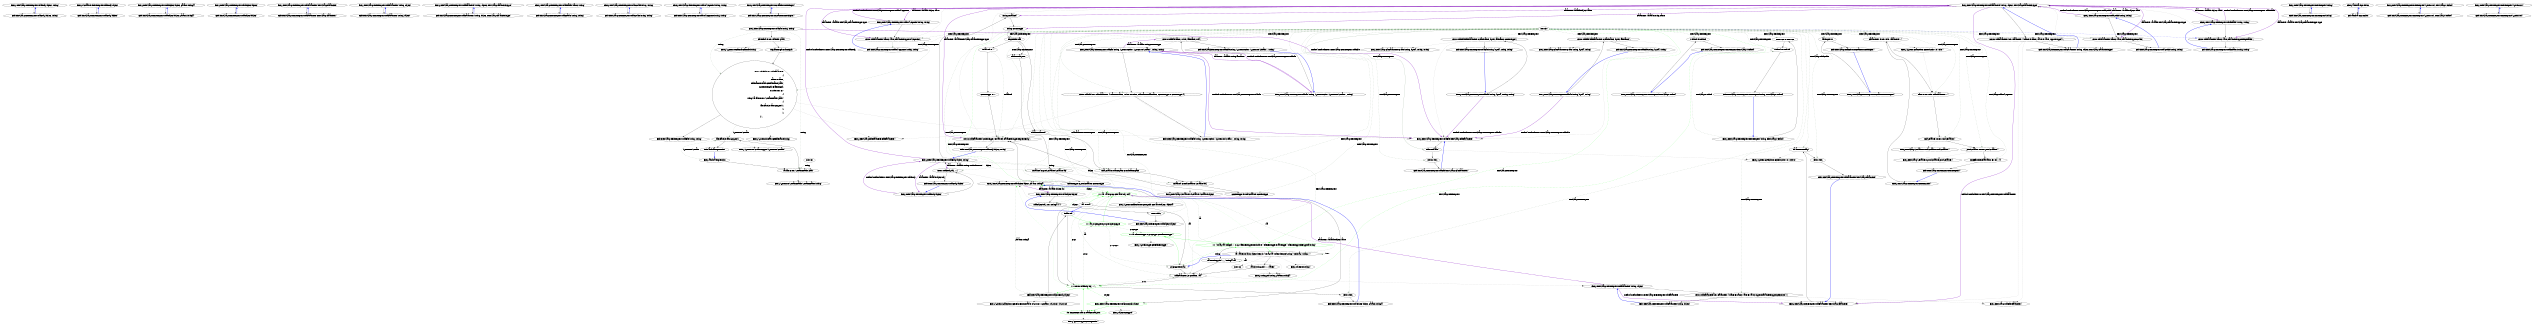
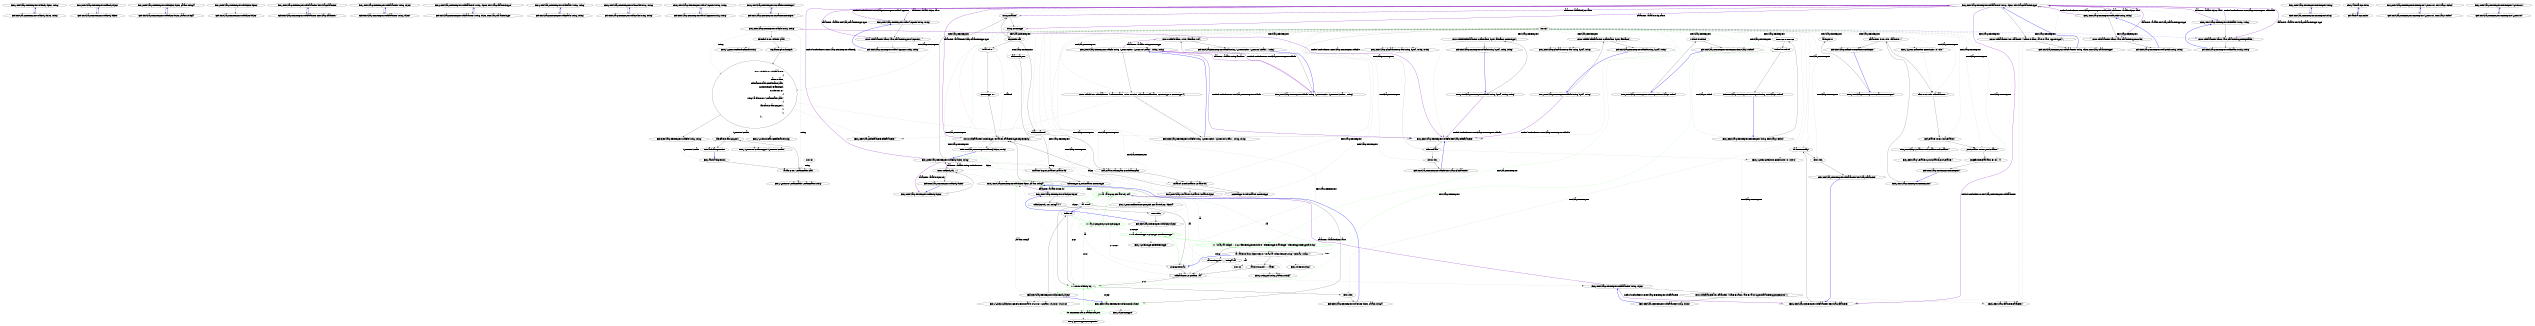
(98, 5) -> (98, 5)
(560, 5) -> (560, 5)
(237, 11) -> none
(1839, 44) -> (1870, 44)
(1022, 47) -> (1001, 29)
(1820, 56) -> (1820, 56)
(2001, 95) -> (2001, 95)
(1083, 133) -> (1083, 133)
(870, 172) -> none
(1095, 199) -> (1095, 198)
none -> (1082, 299)
(2006, 304) -> (2006, 304)
